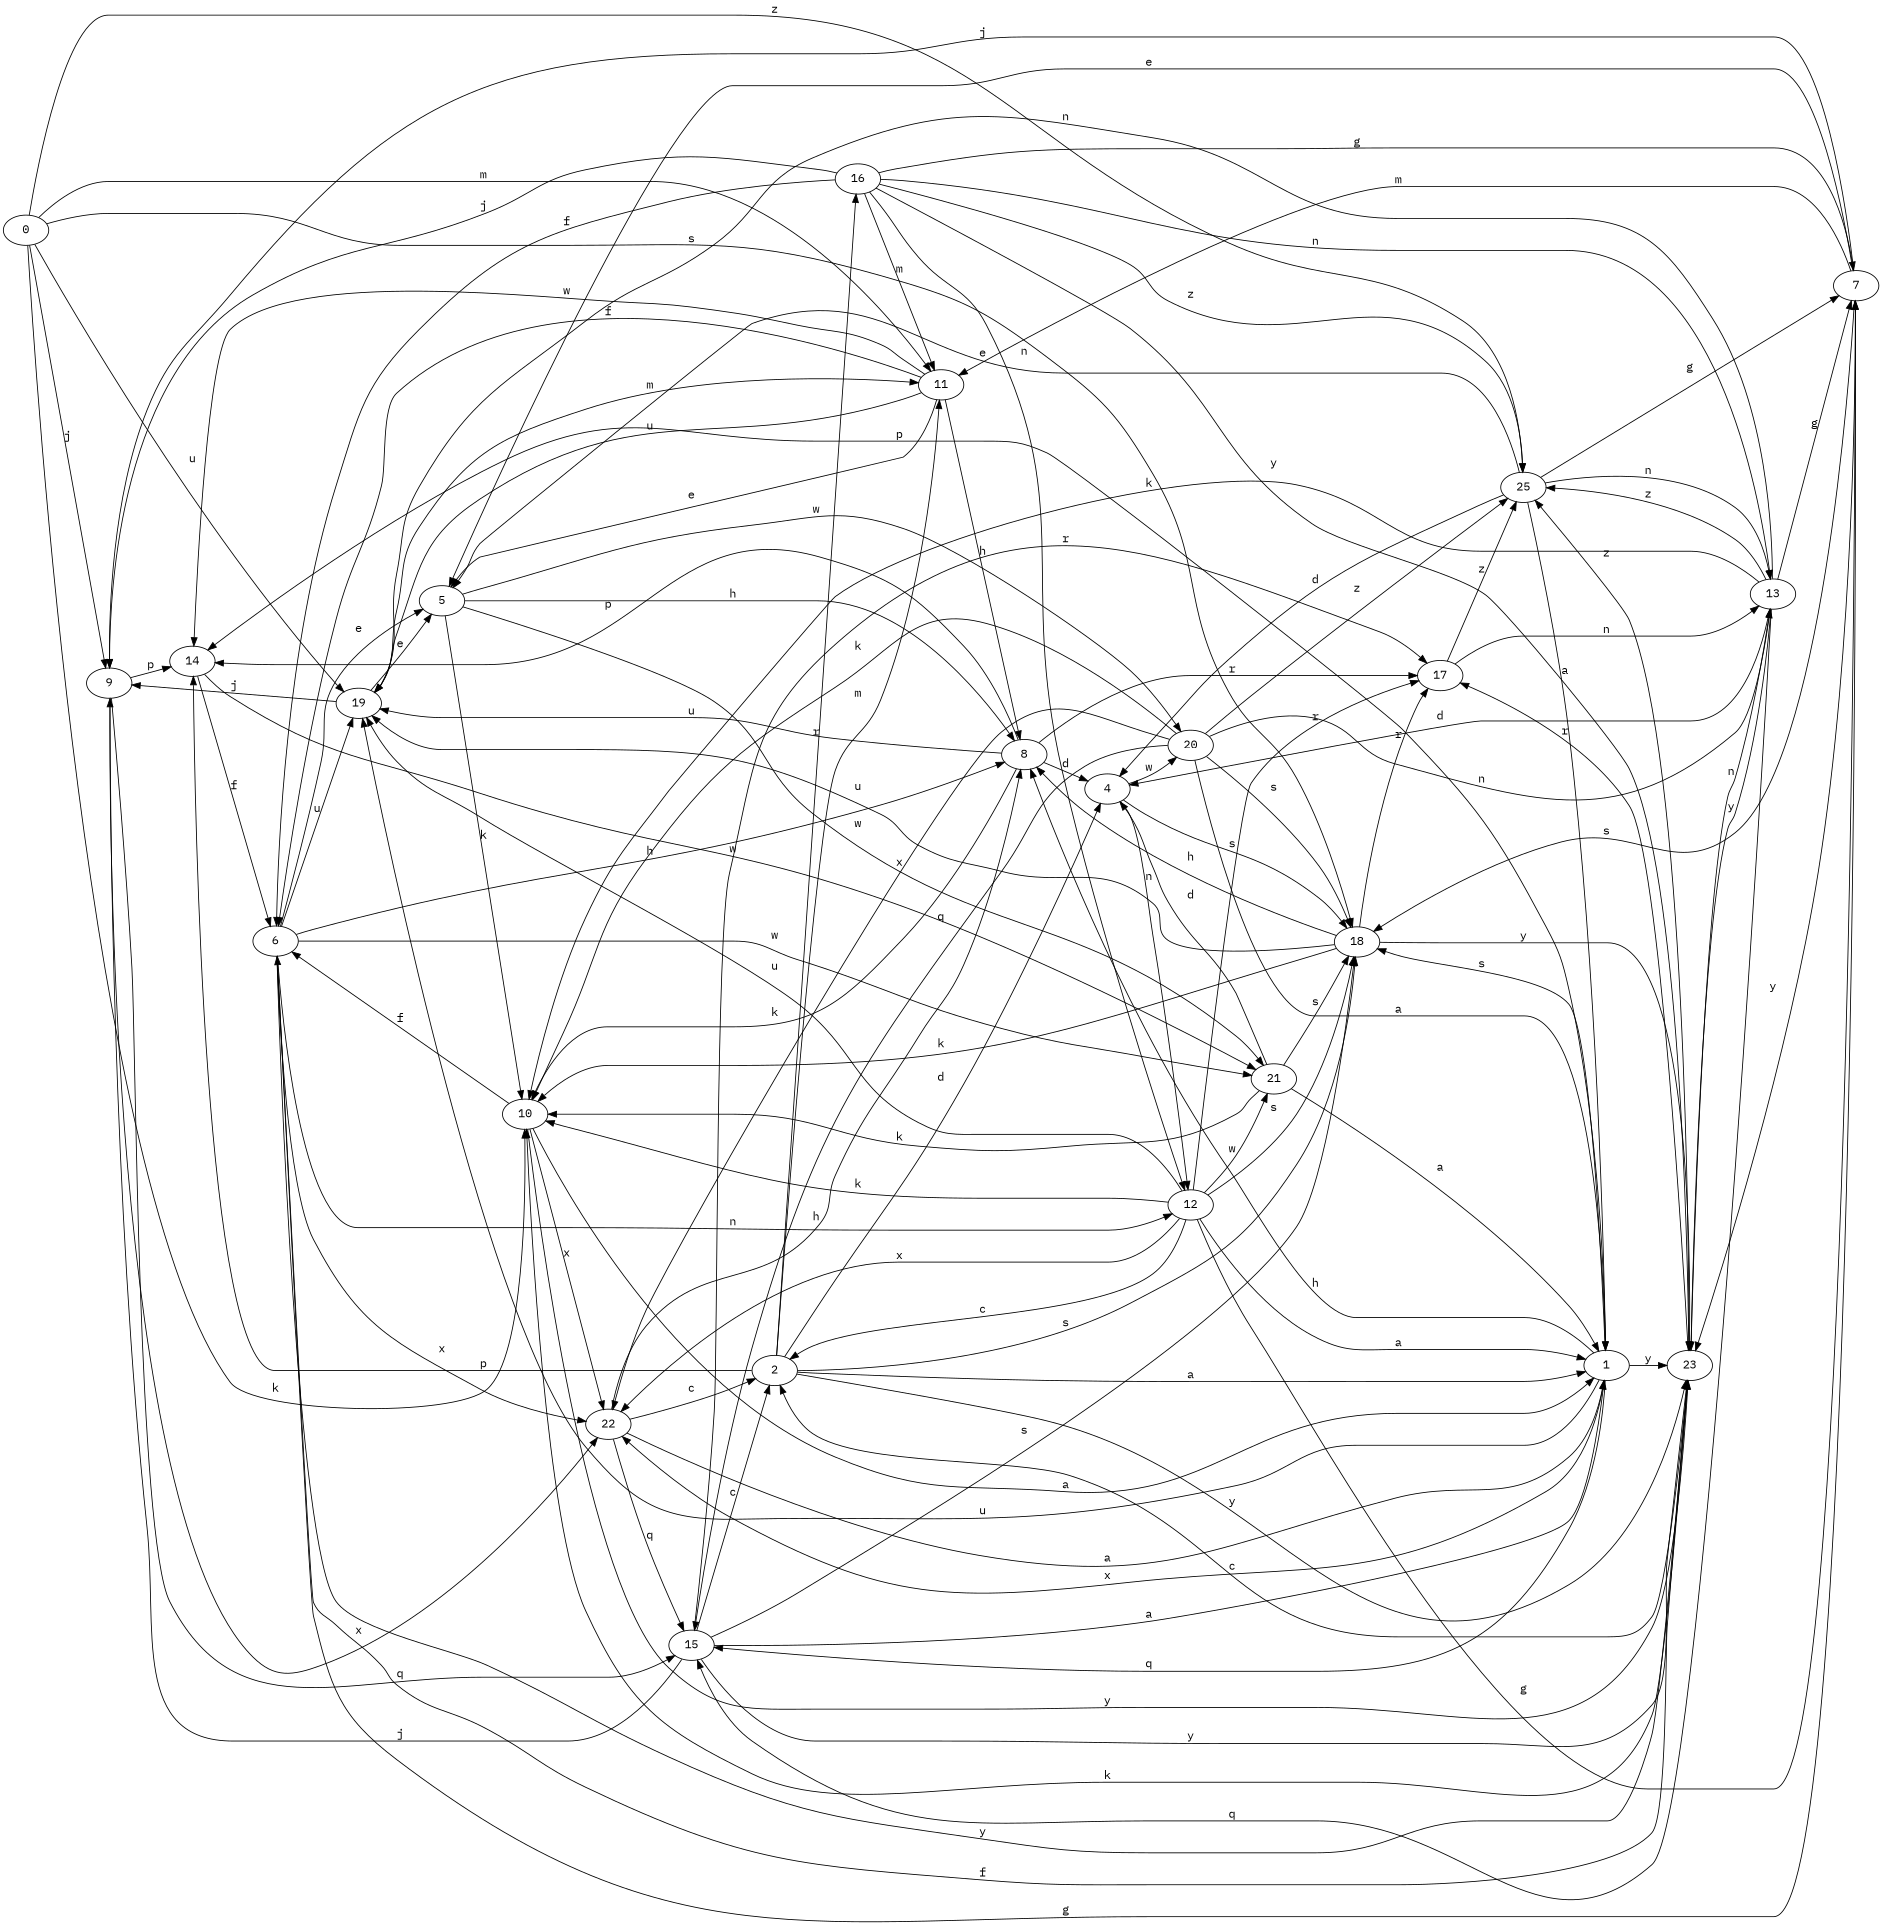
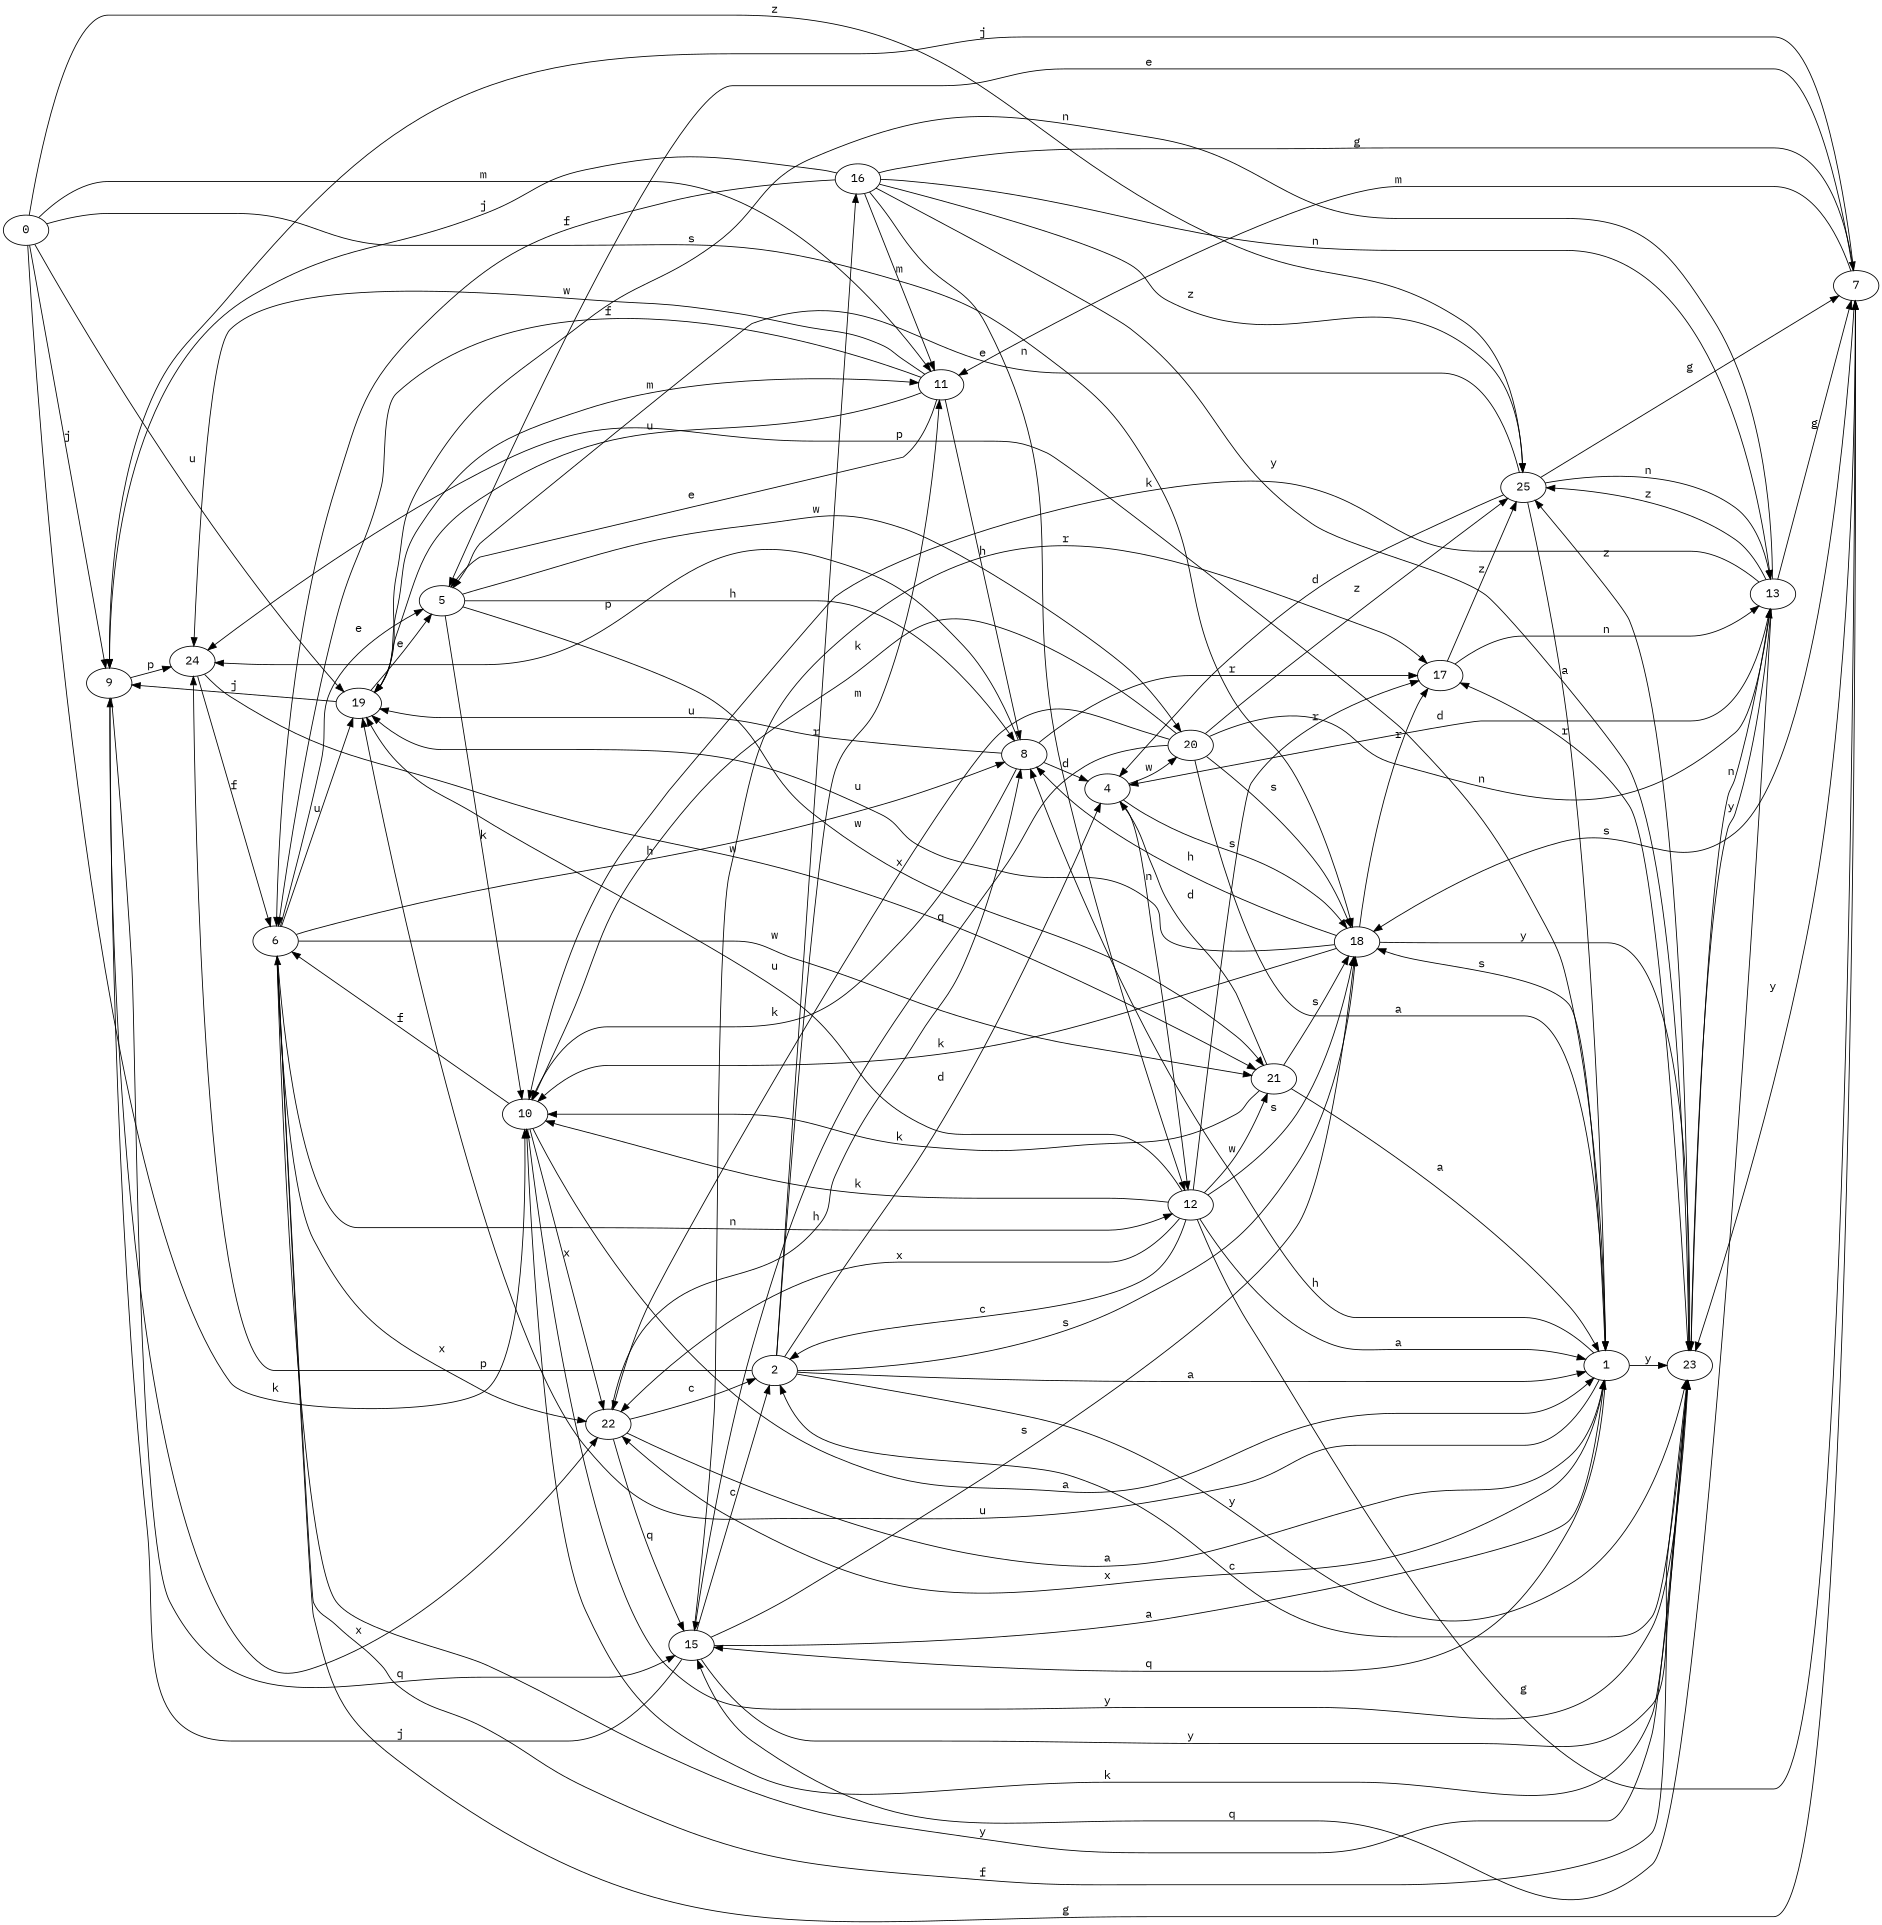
(192, 661) -> (192, 661)
